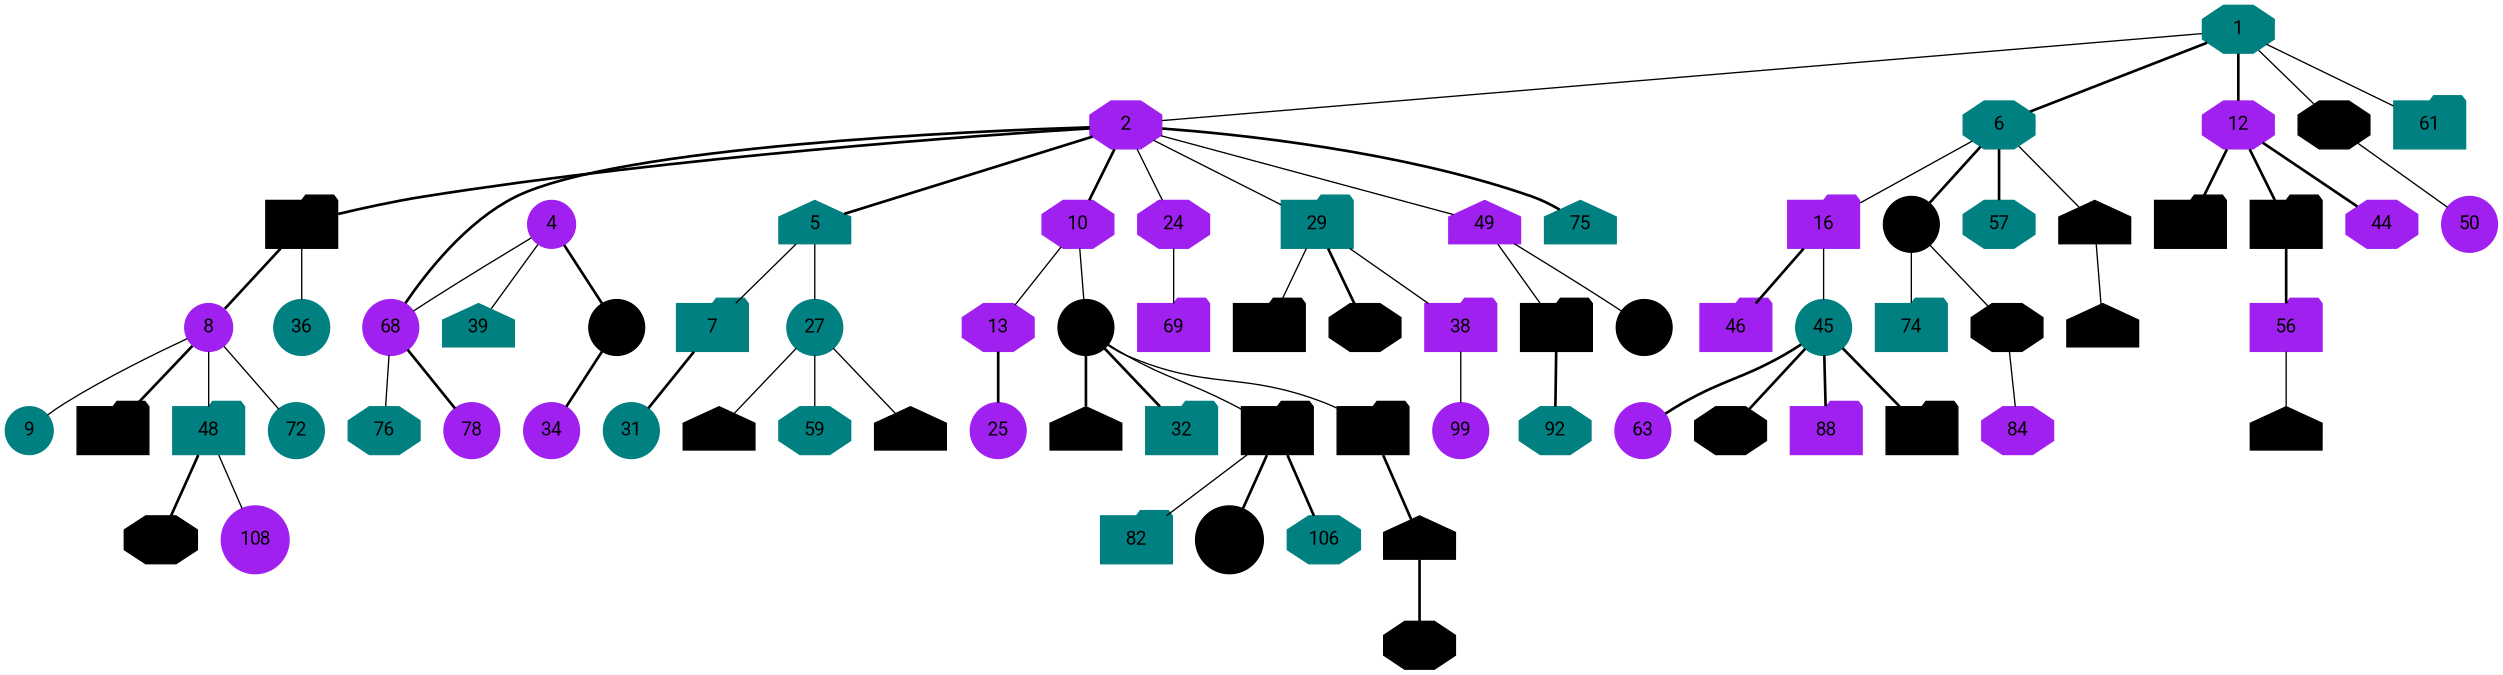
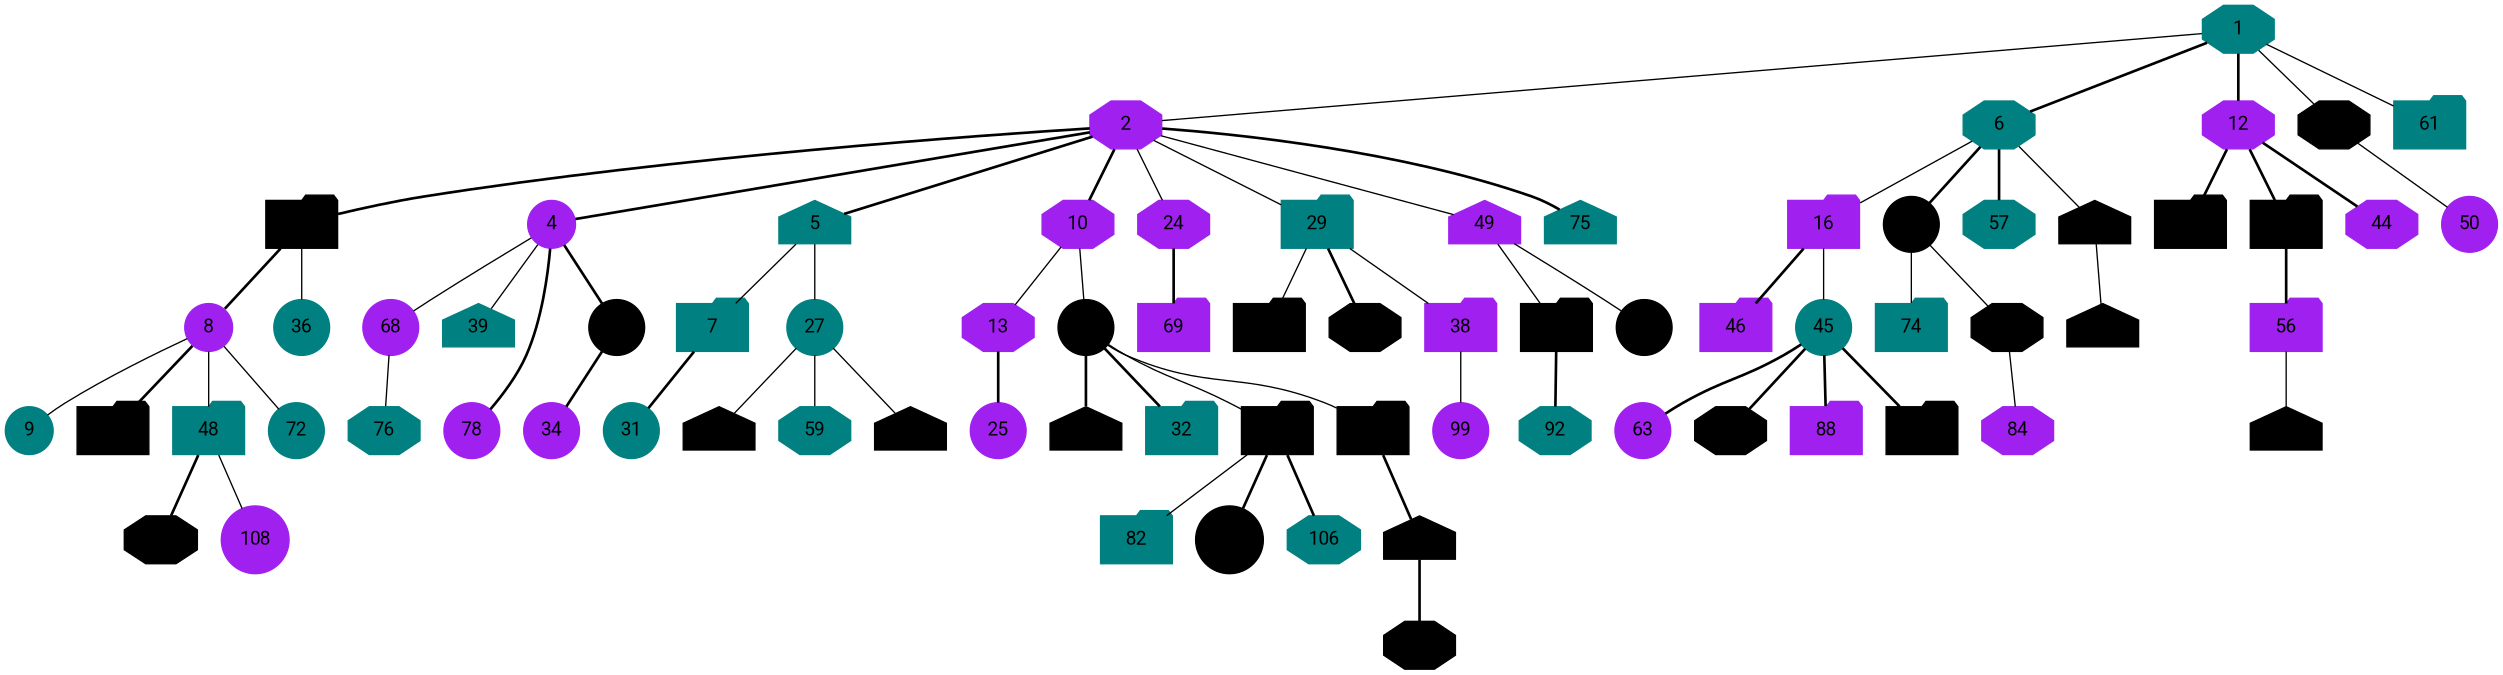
(723, 152) -> (833, 176)
(1174, 276) -> (1174, 276)
(431, 379) -> (534, 334)
